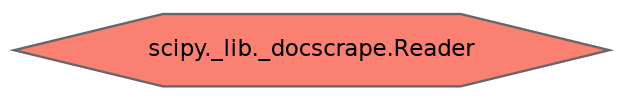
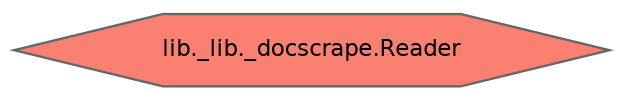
(312, 50) -> (312, 50)
